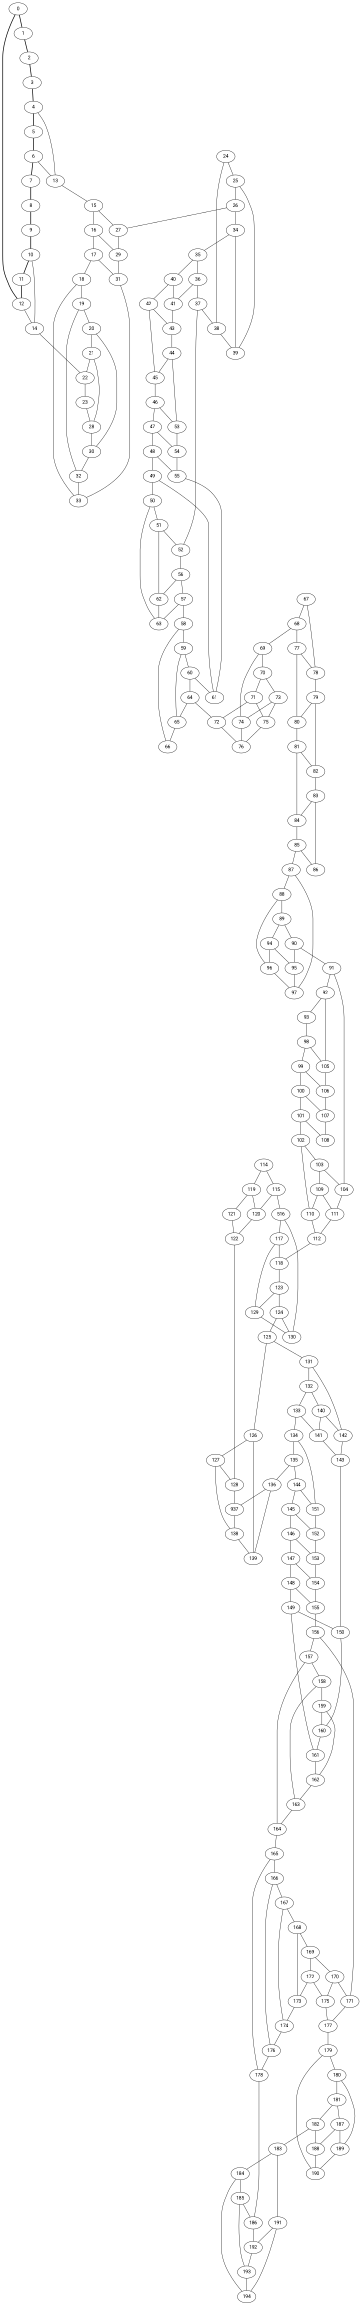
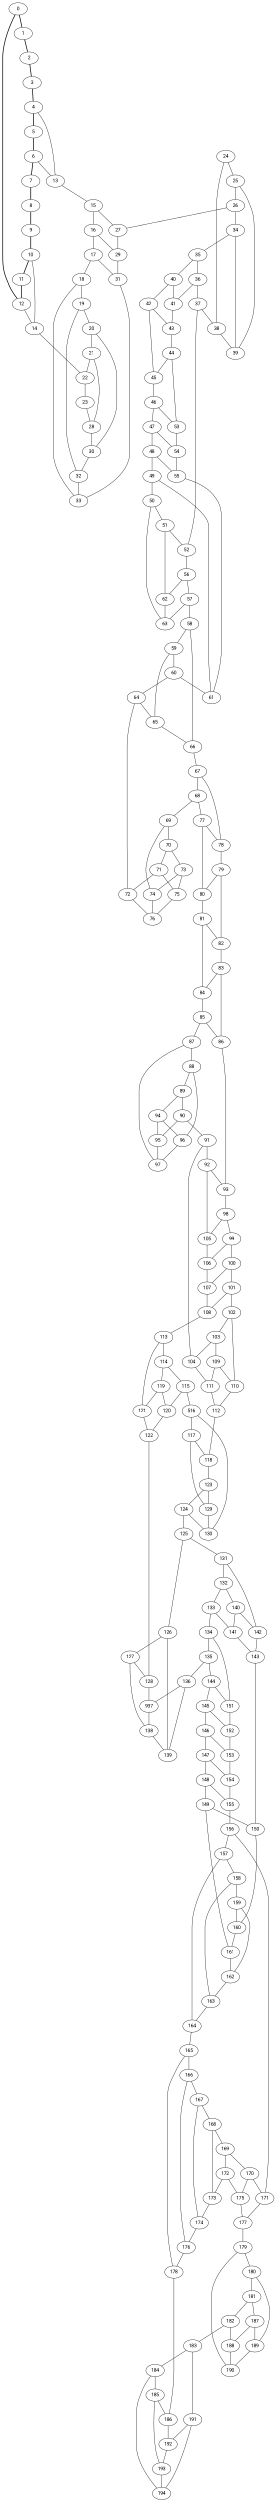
none -> (195, 759)
none -> (226, 1116)
none -> (164, 1337)
